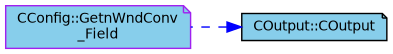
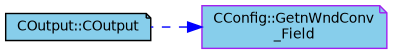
(209, 27) -> (169, 27)
